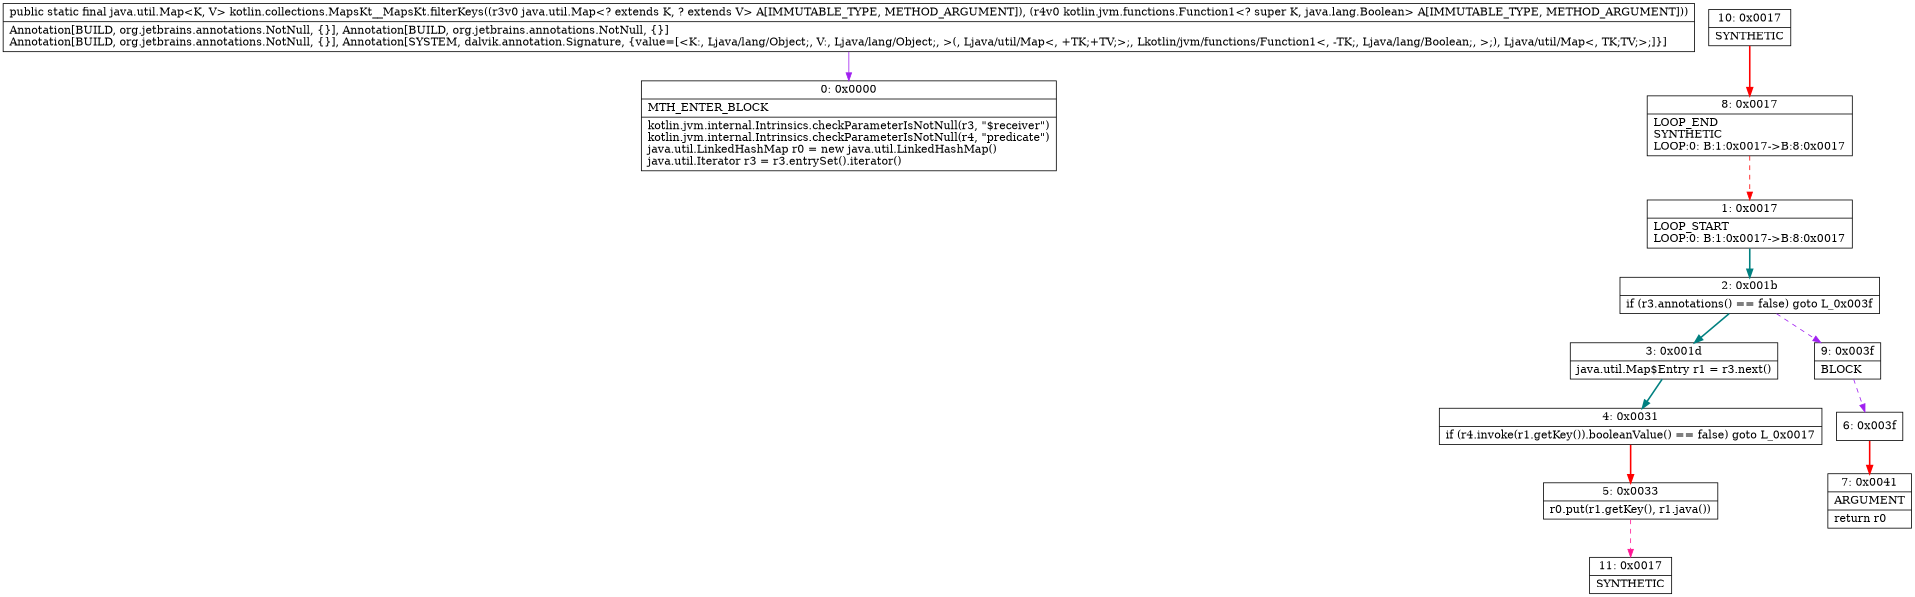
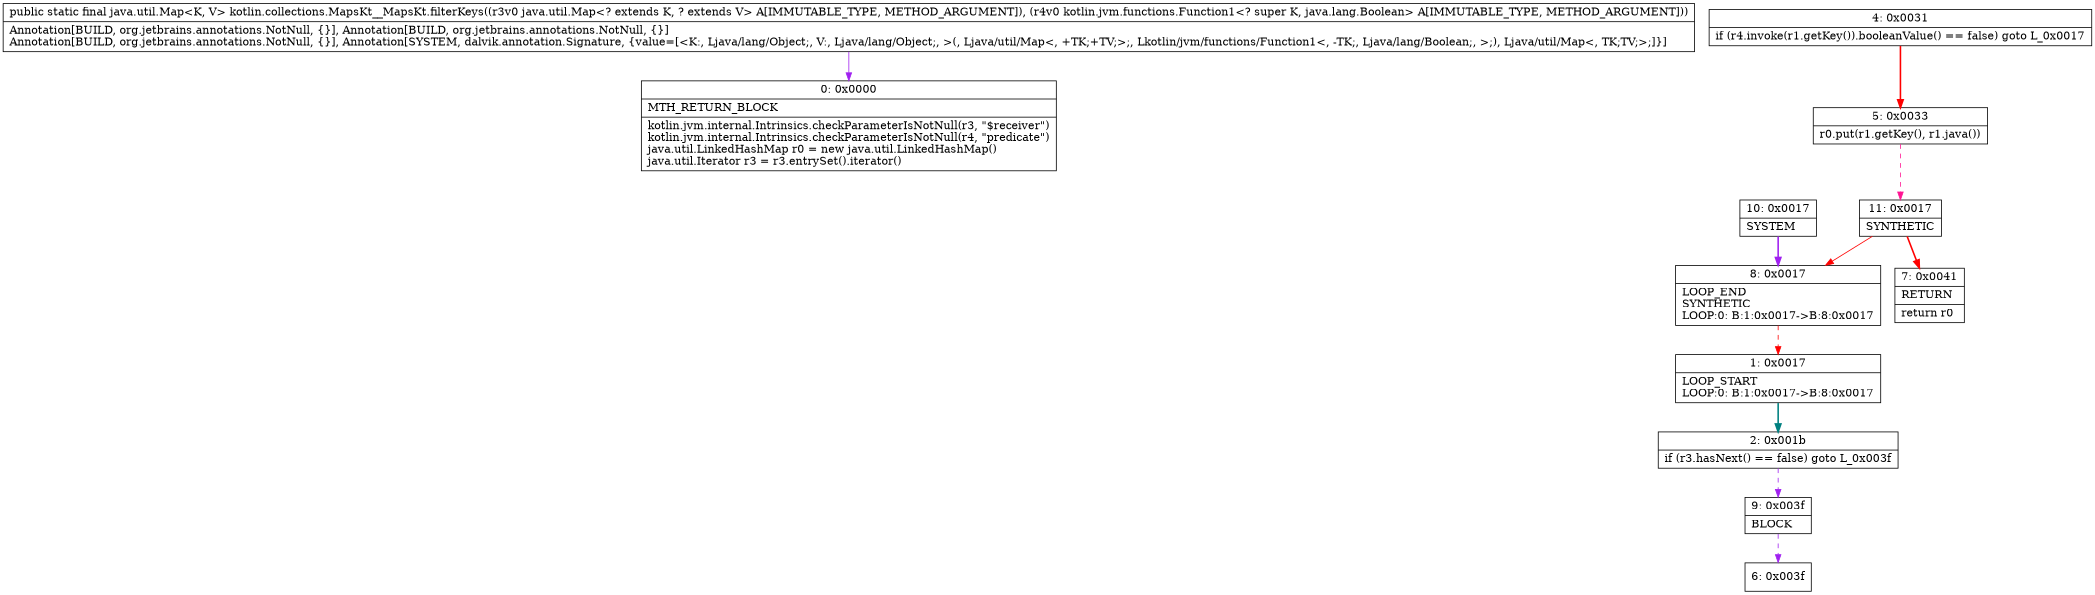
(1750, 36) -> (1771, 227)
(1750, 67) -> (1778, 247)
(708, 108) -> (713, 108)
none -> (1852, 249)
(1750, 304) -> (1778, 459)
(1674, 361) -> none
(1870, 453) -> (1912, 248)
(1870, 501) -> (1927, 295)
